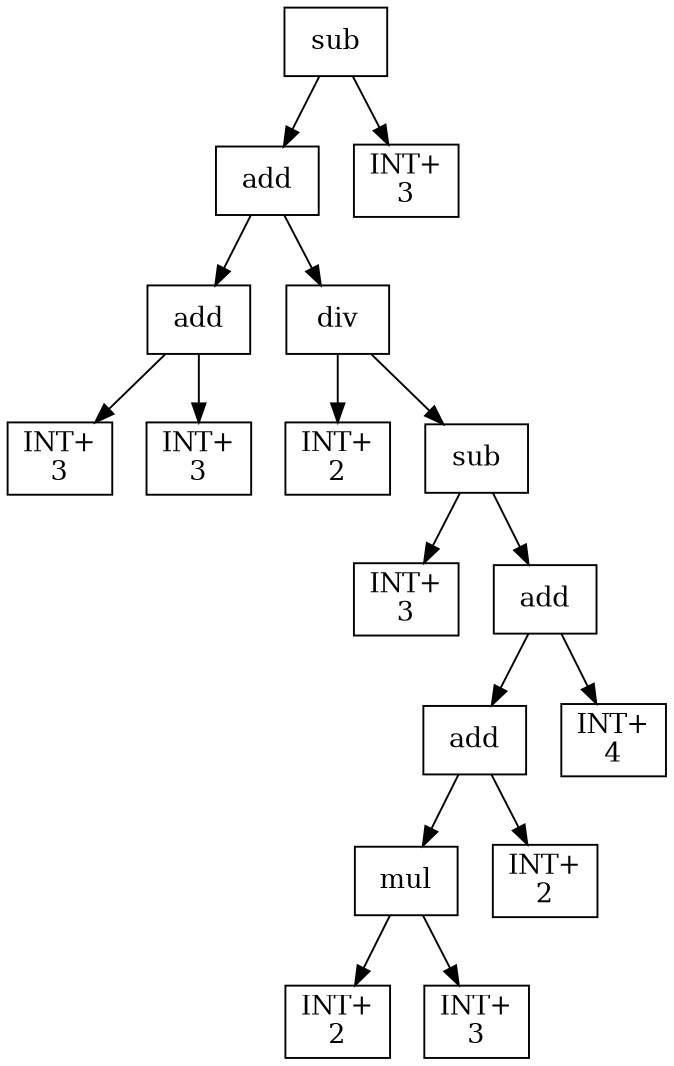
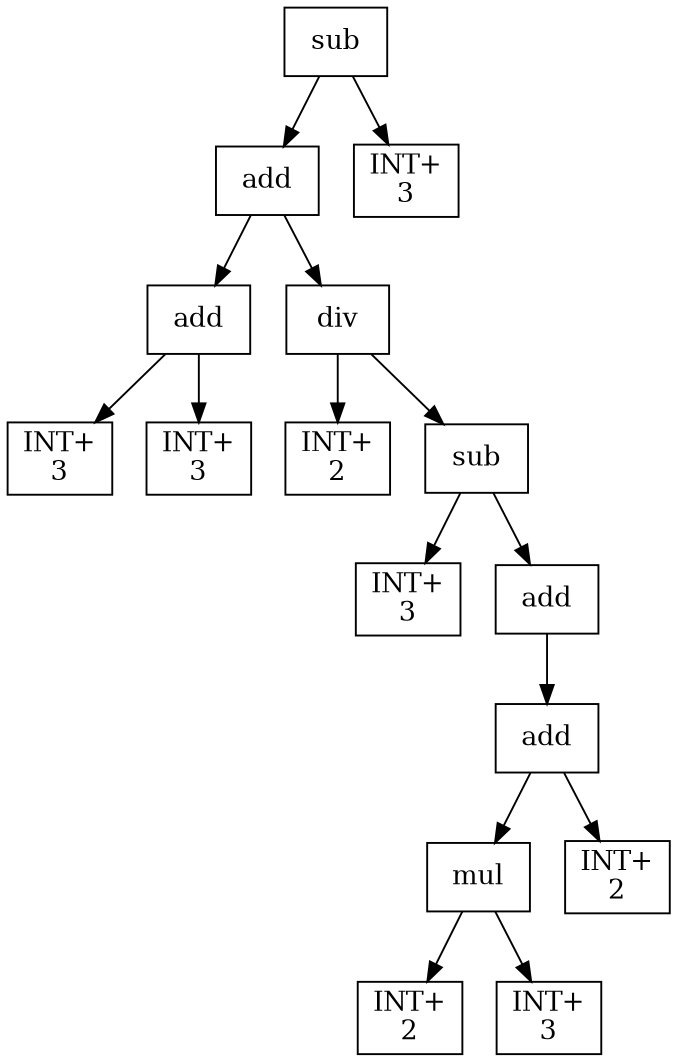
(614, 740) -> none
